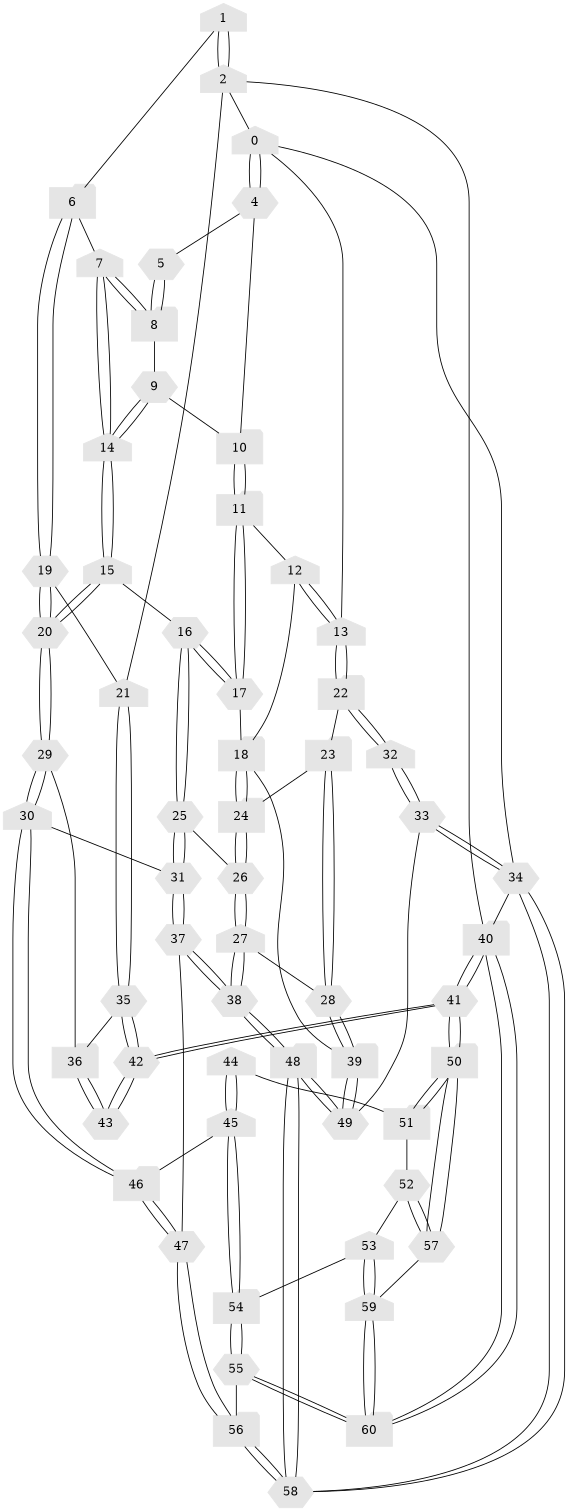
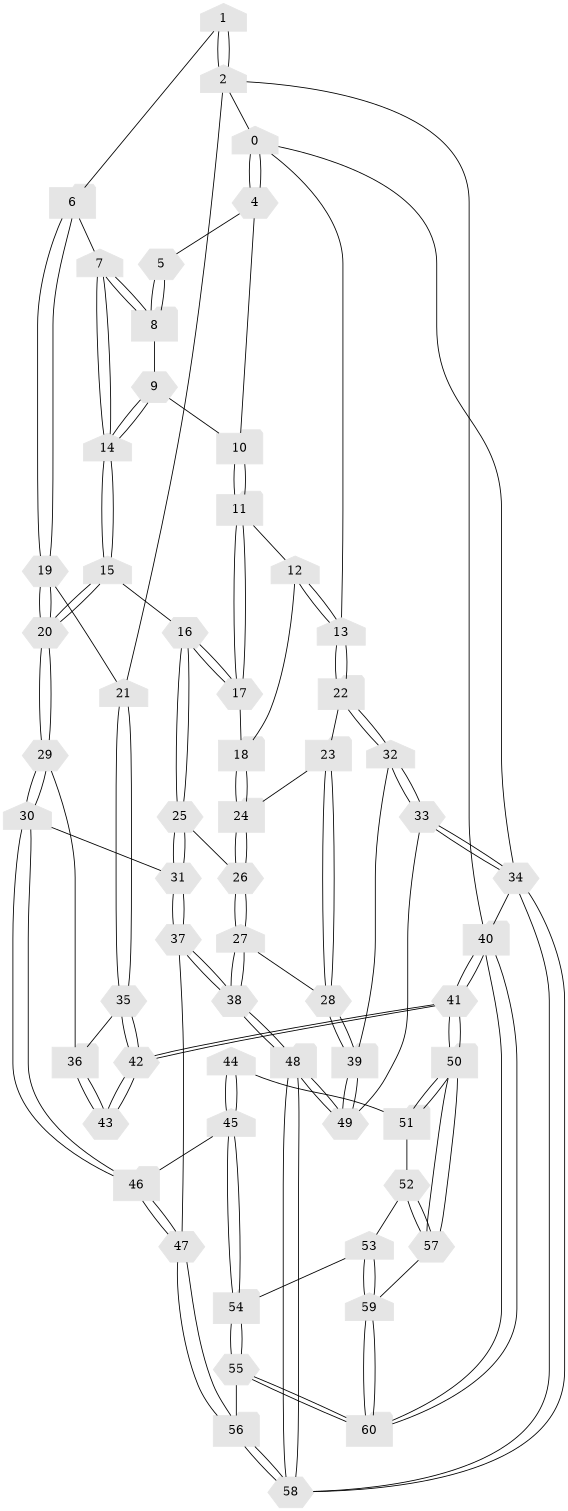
(280, 916) -> (375, 908)
